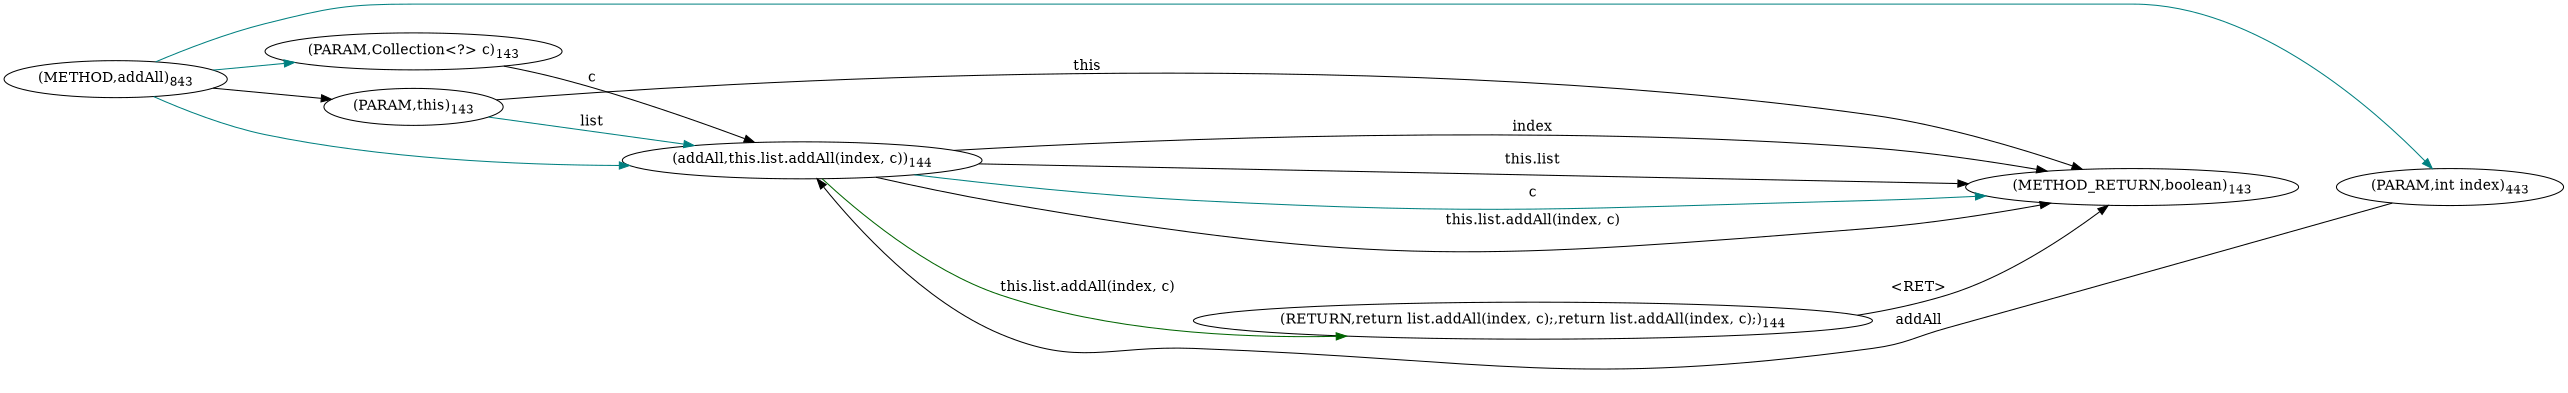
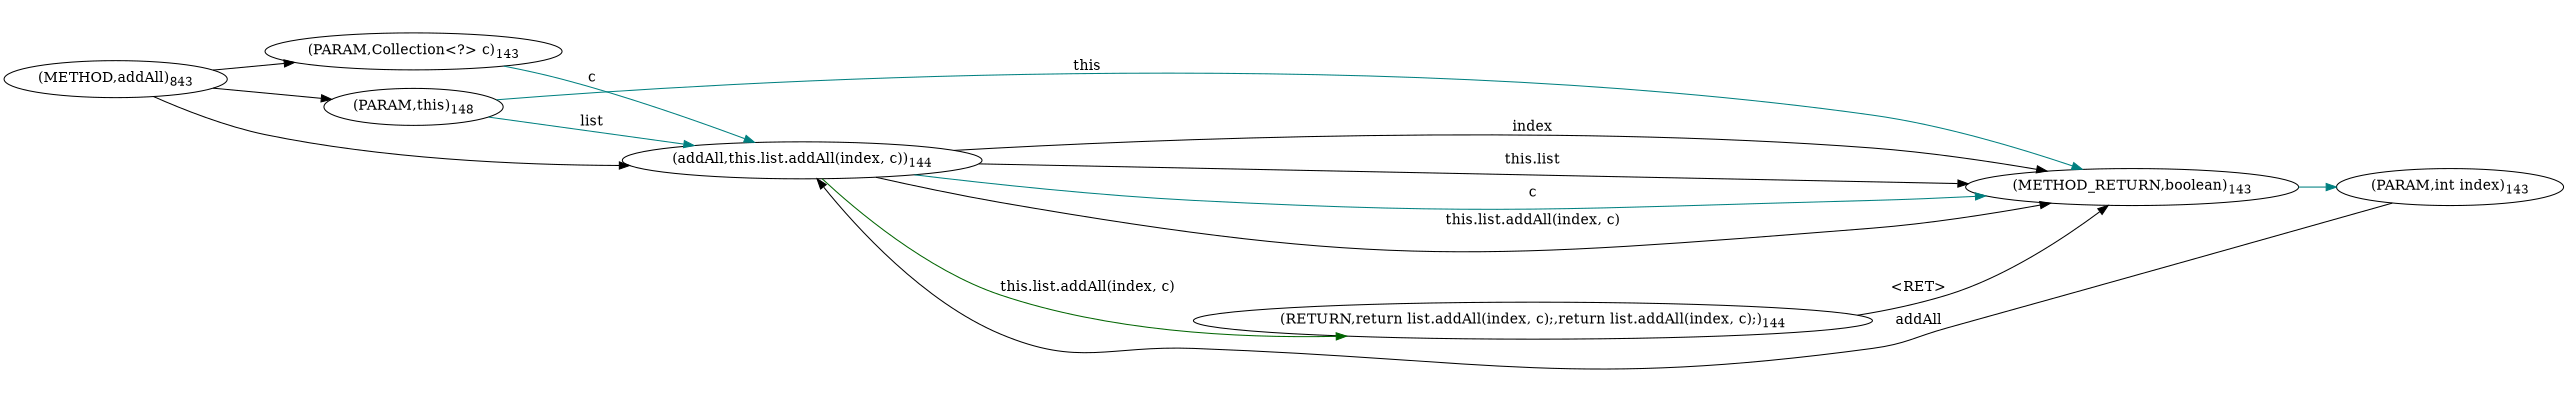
(1310, 4) -> (2312, 187)
(249, 67) -> (249, 67)
(1288, 74) -> (1288, 74)
(626, 98) -> (626, 98)
(462, 105) -> (462, 105)
(383, 153) -> (383, 153)
(2517, 186) -> (2517, 186)
